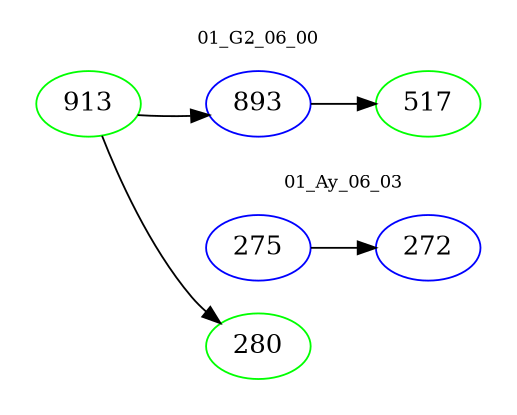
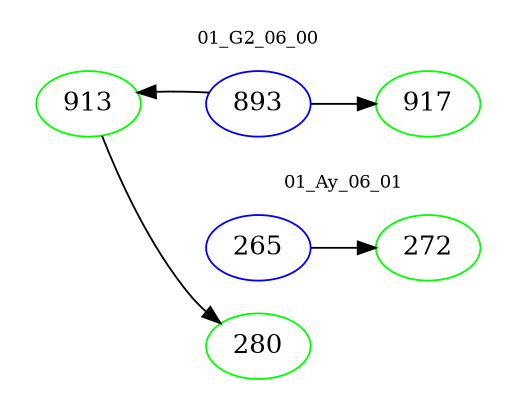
(428, 104) -> (428, 104)
(164, 116) -> (183, 92)
(343, 183) -> (343, 183)
(258, 248) -> (258, 248)
(428, 248) -> (428, 248)
